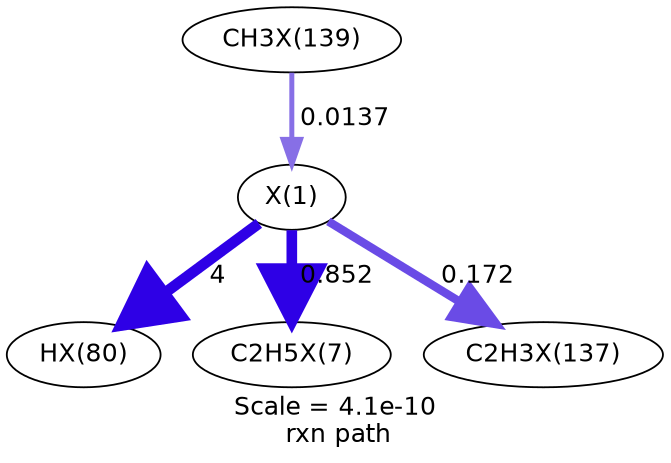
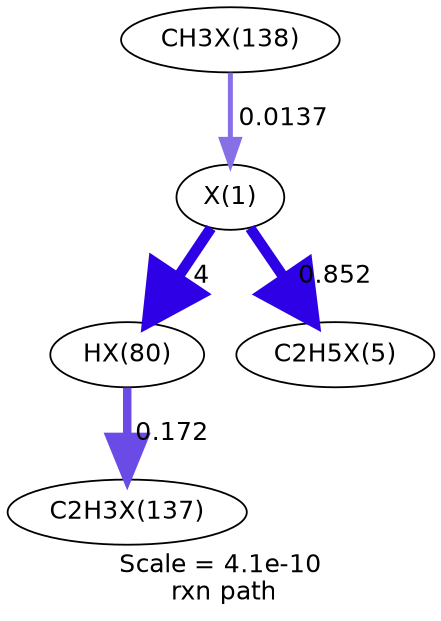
(292, 40) -> (230, 40)
(394, 262) -> (127, 412)
(292, 355) -> (335, 355)
